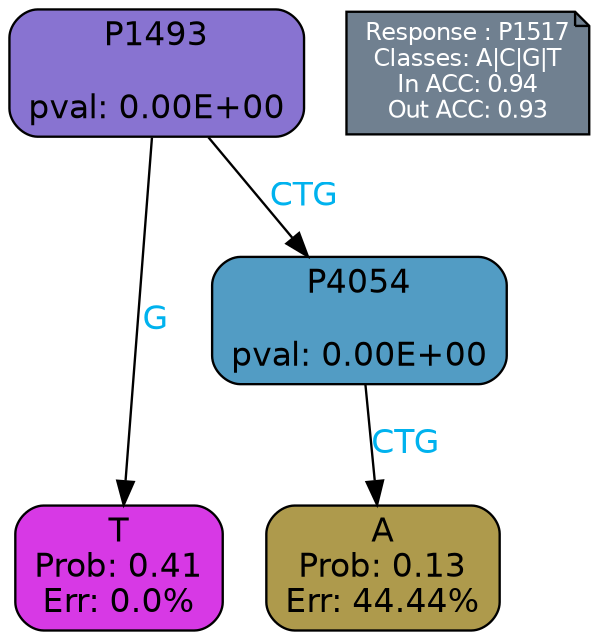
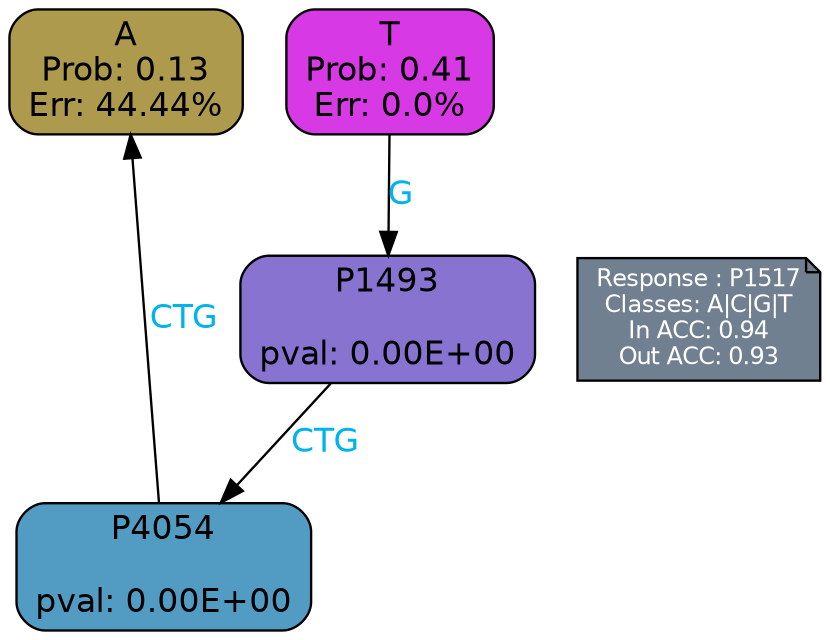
(139, 309) -> (389, 183)
